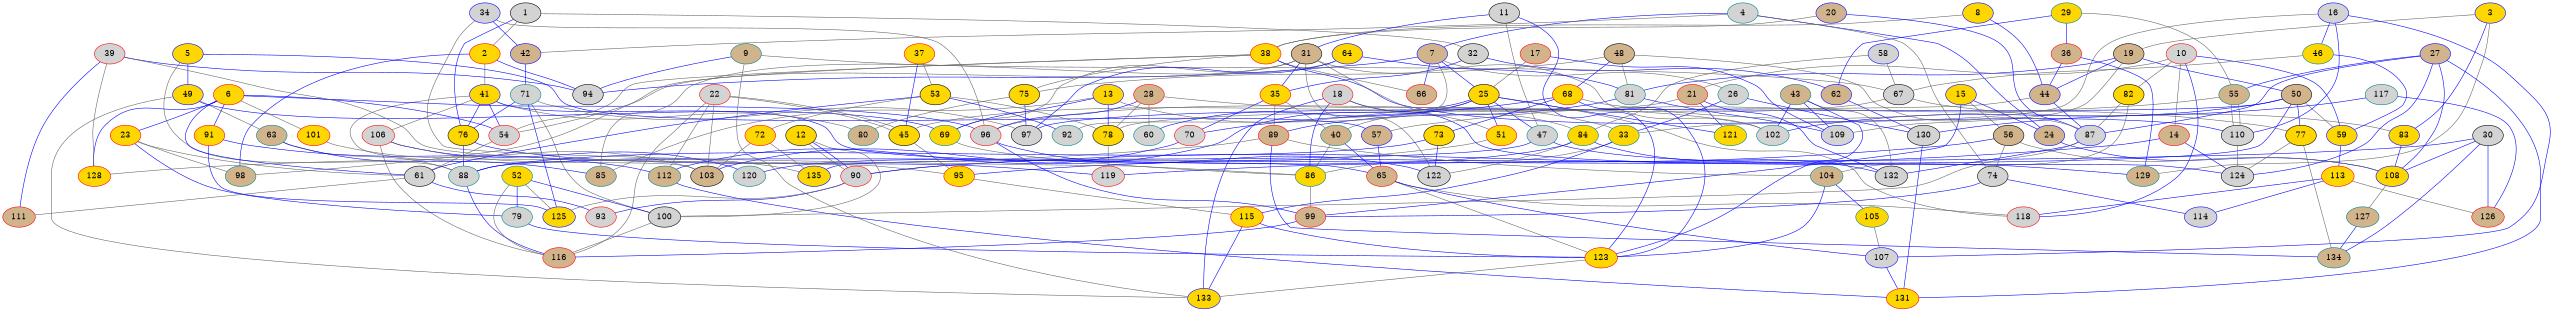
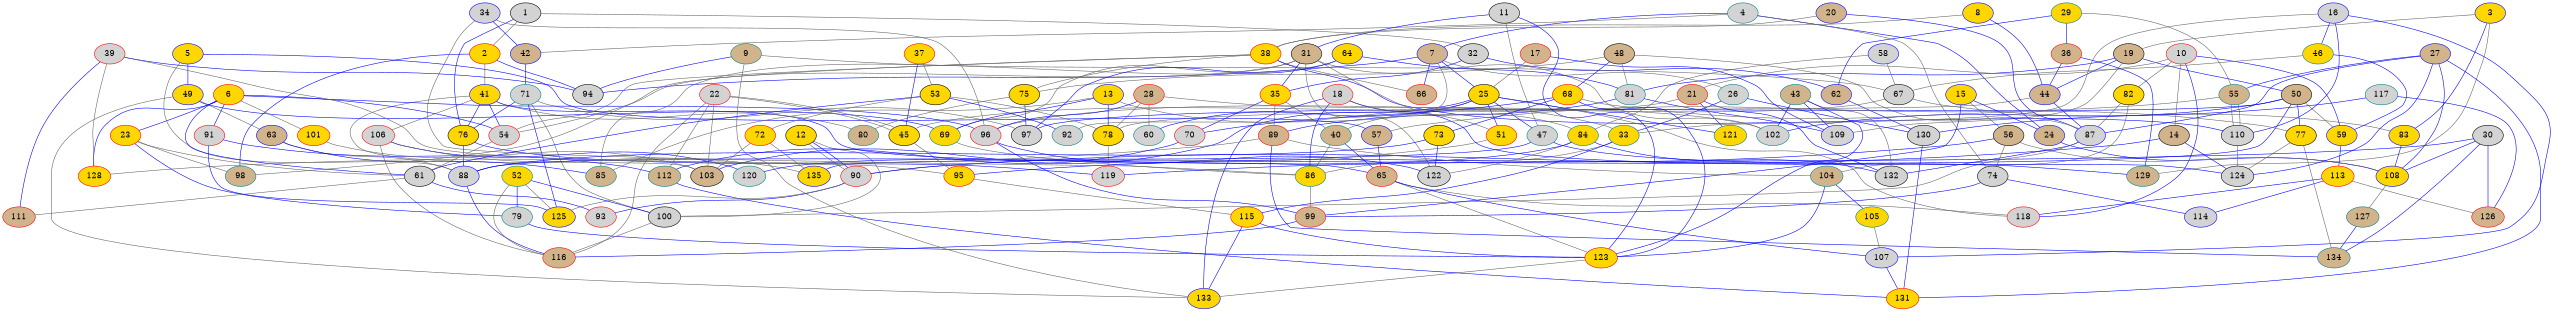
(209, 135) -> (209, 135)
(272, 135) -> (272, 135)
(2174, 135) -> (2174, 135)
(464, 176) -> (464, 176)
